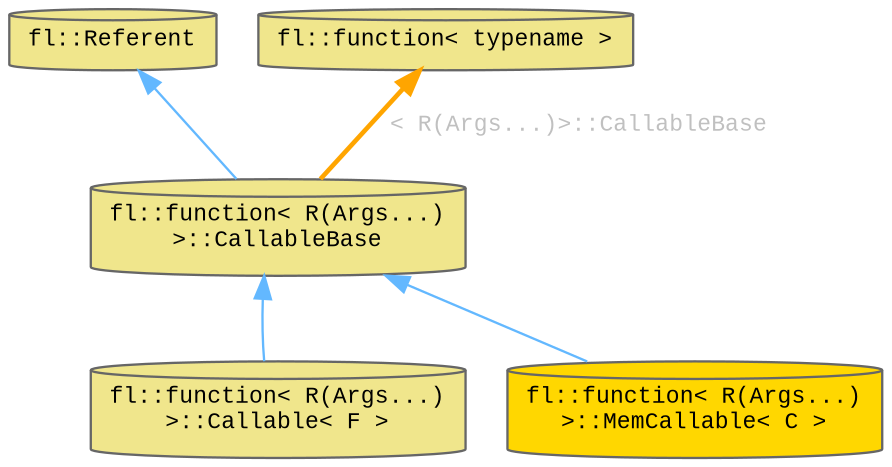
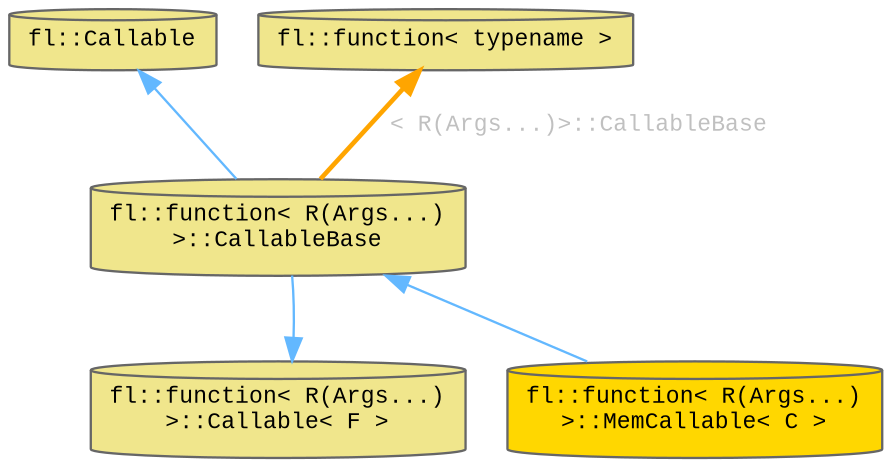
(113, 40) -> (113, 40)
(263, 330) -> (294, 307)
